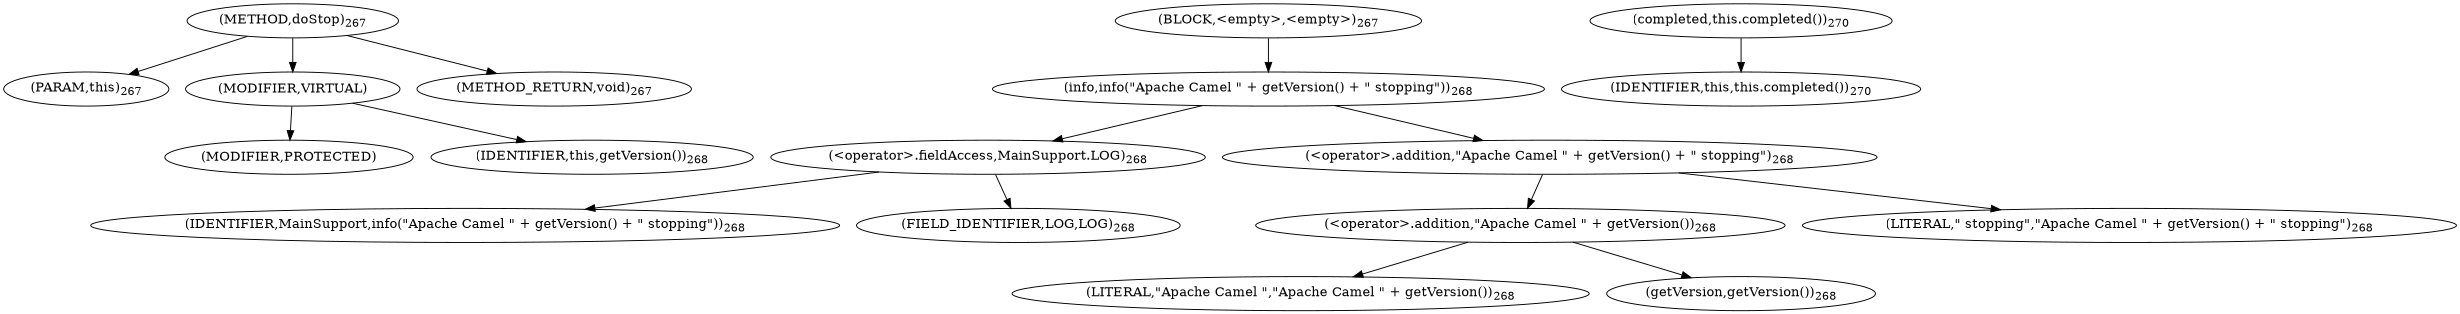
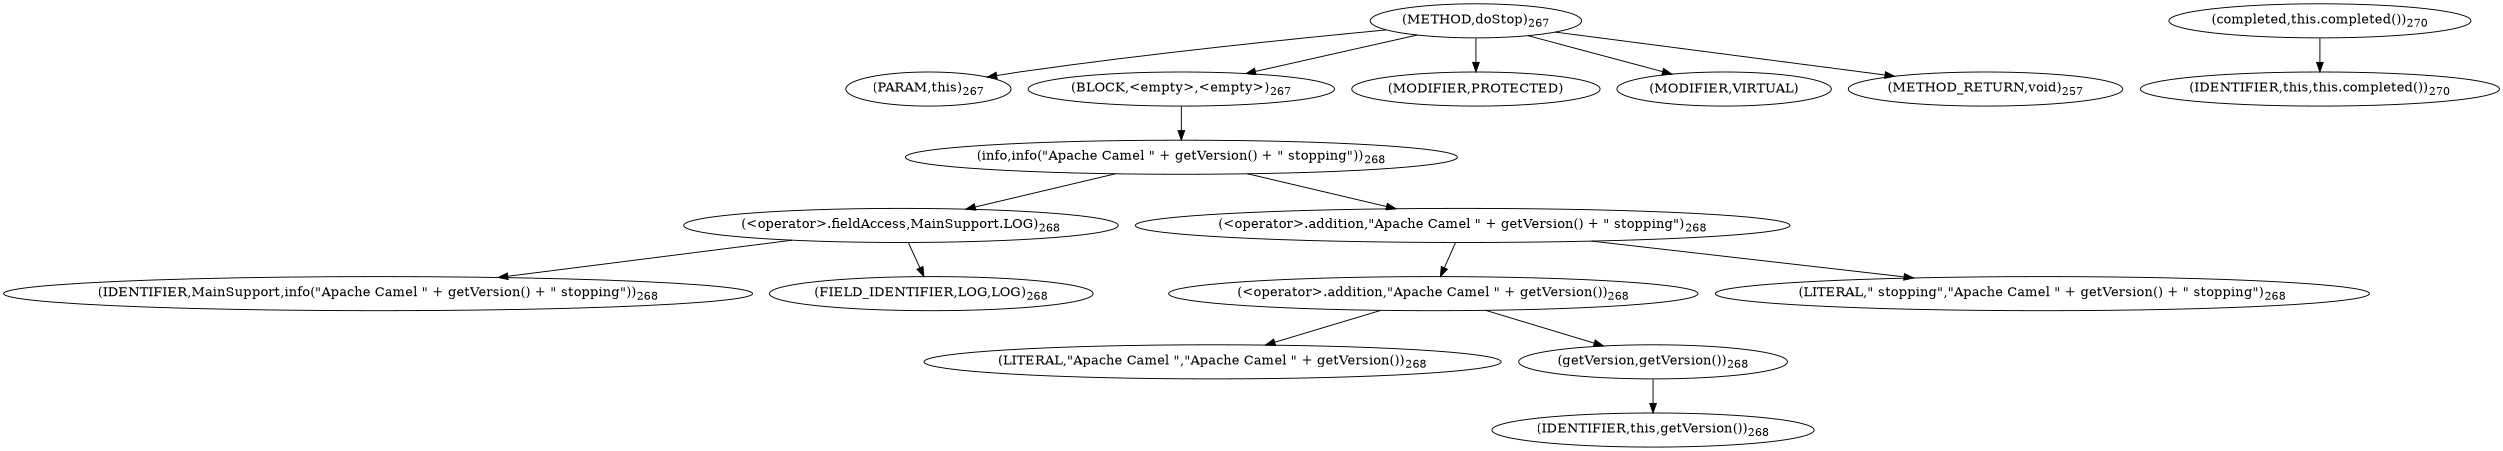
none -> (1336, 53)
(641, 88) -> (2073, 88)
(291, 118) -> (1476, 50)
(435, 121) -> (1653, 391)
